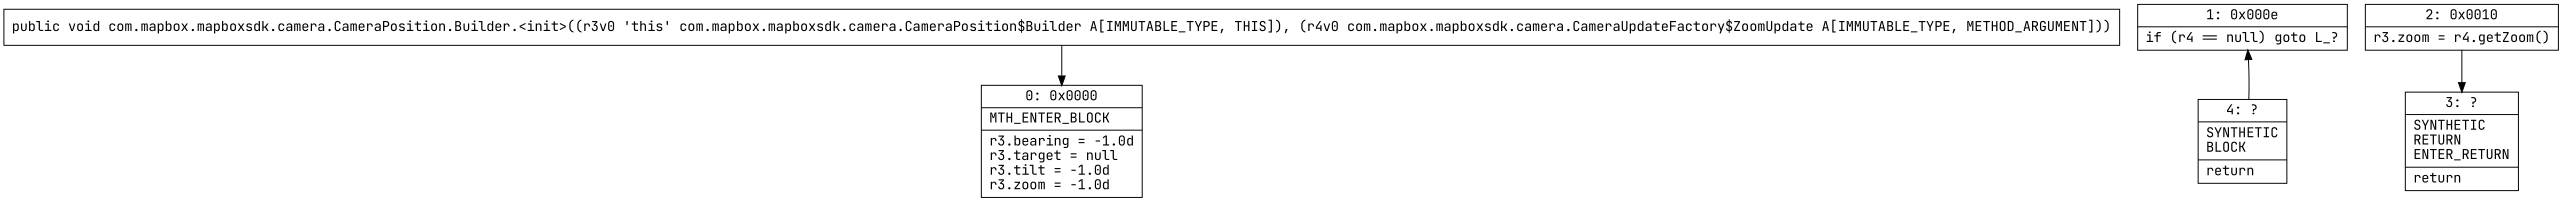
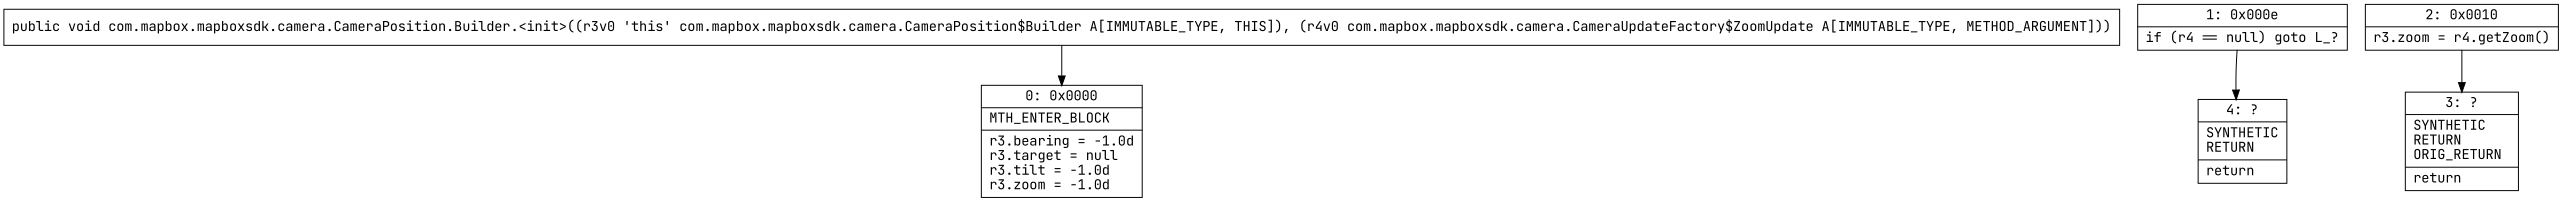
(2249, 80) -> (2236, 70)
(2226, 148) -> (2230, 148)
(2462, 155) -> (2457, 155)
